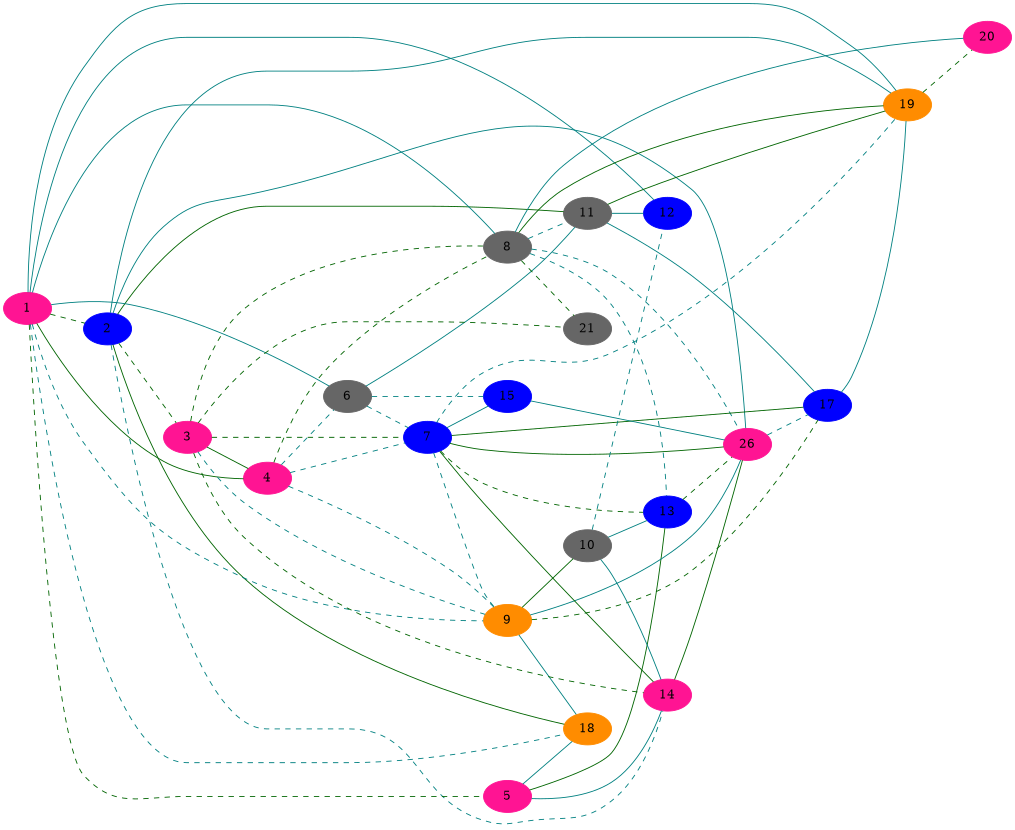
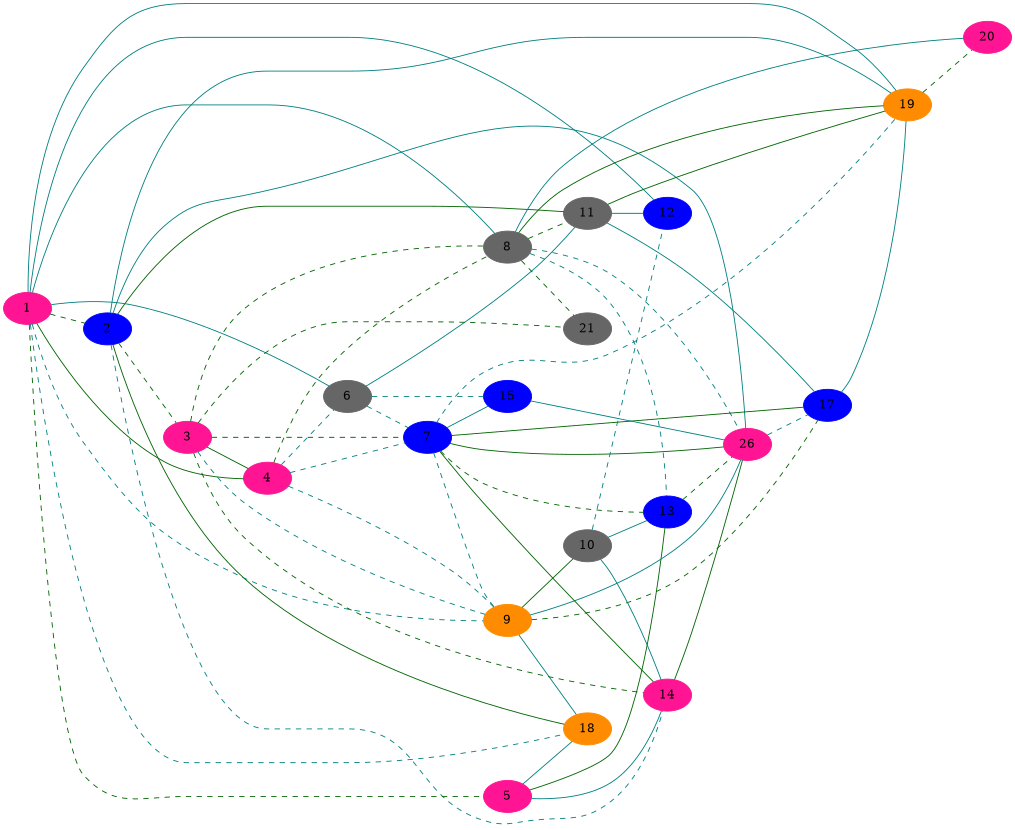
(548, 230) -> (548, 230)
